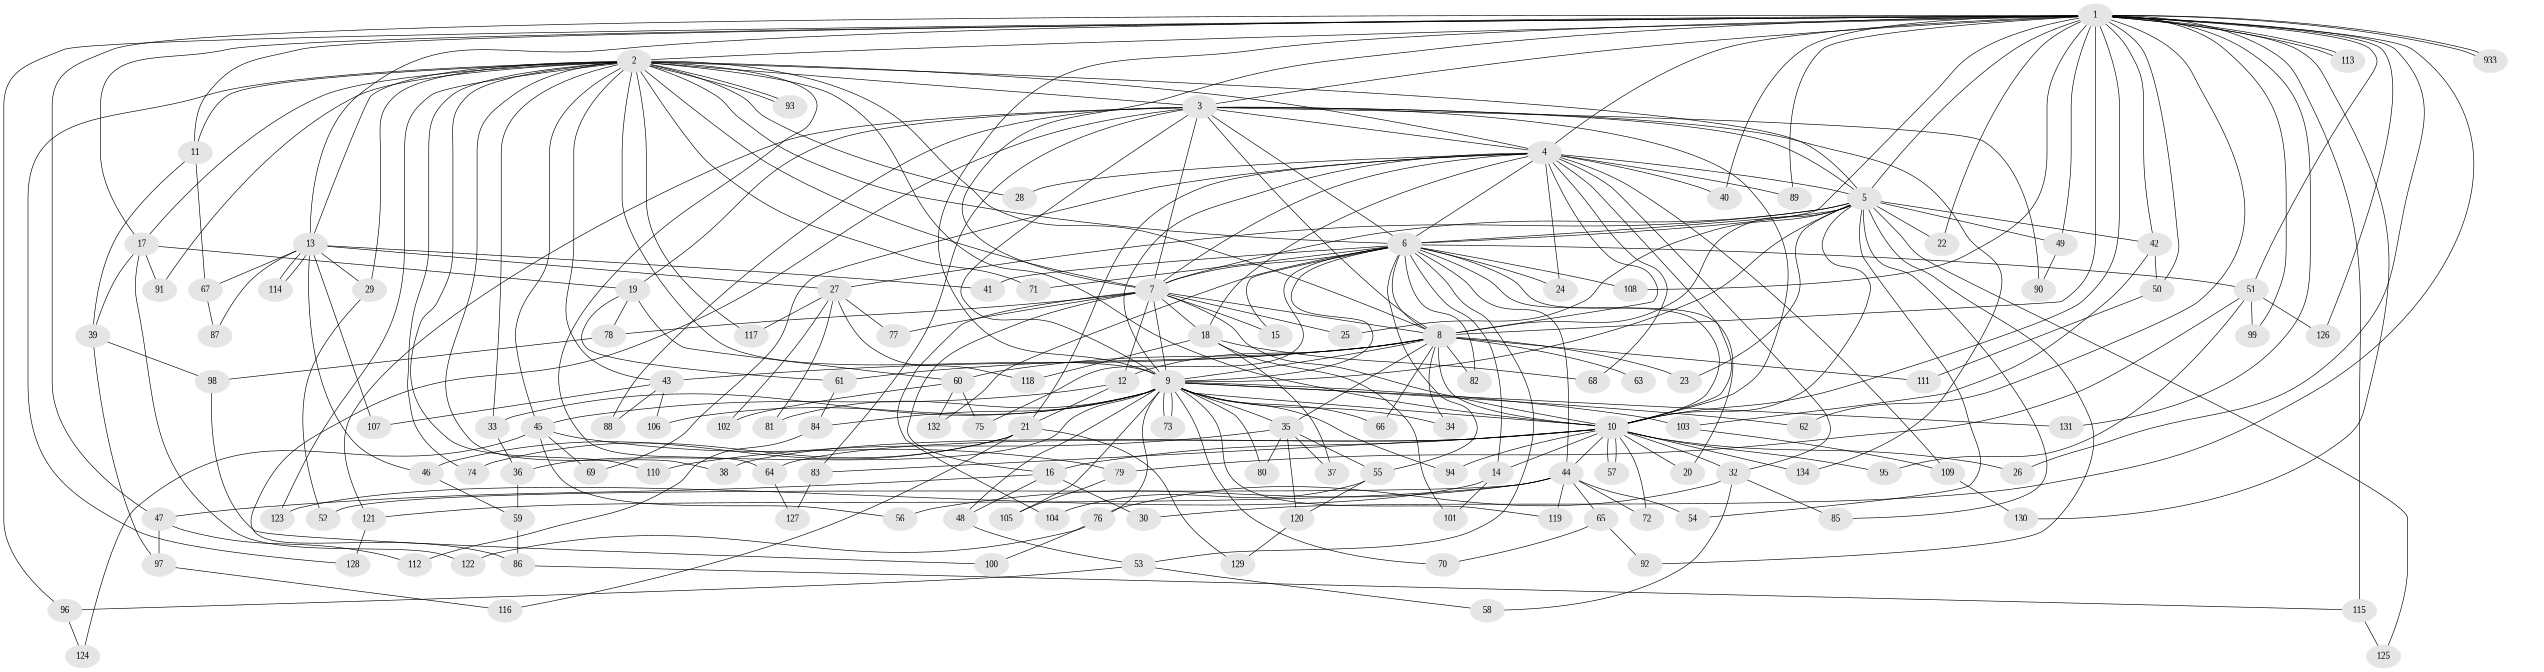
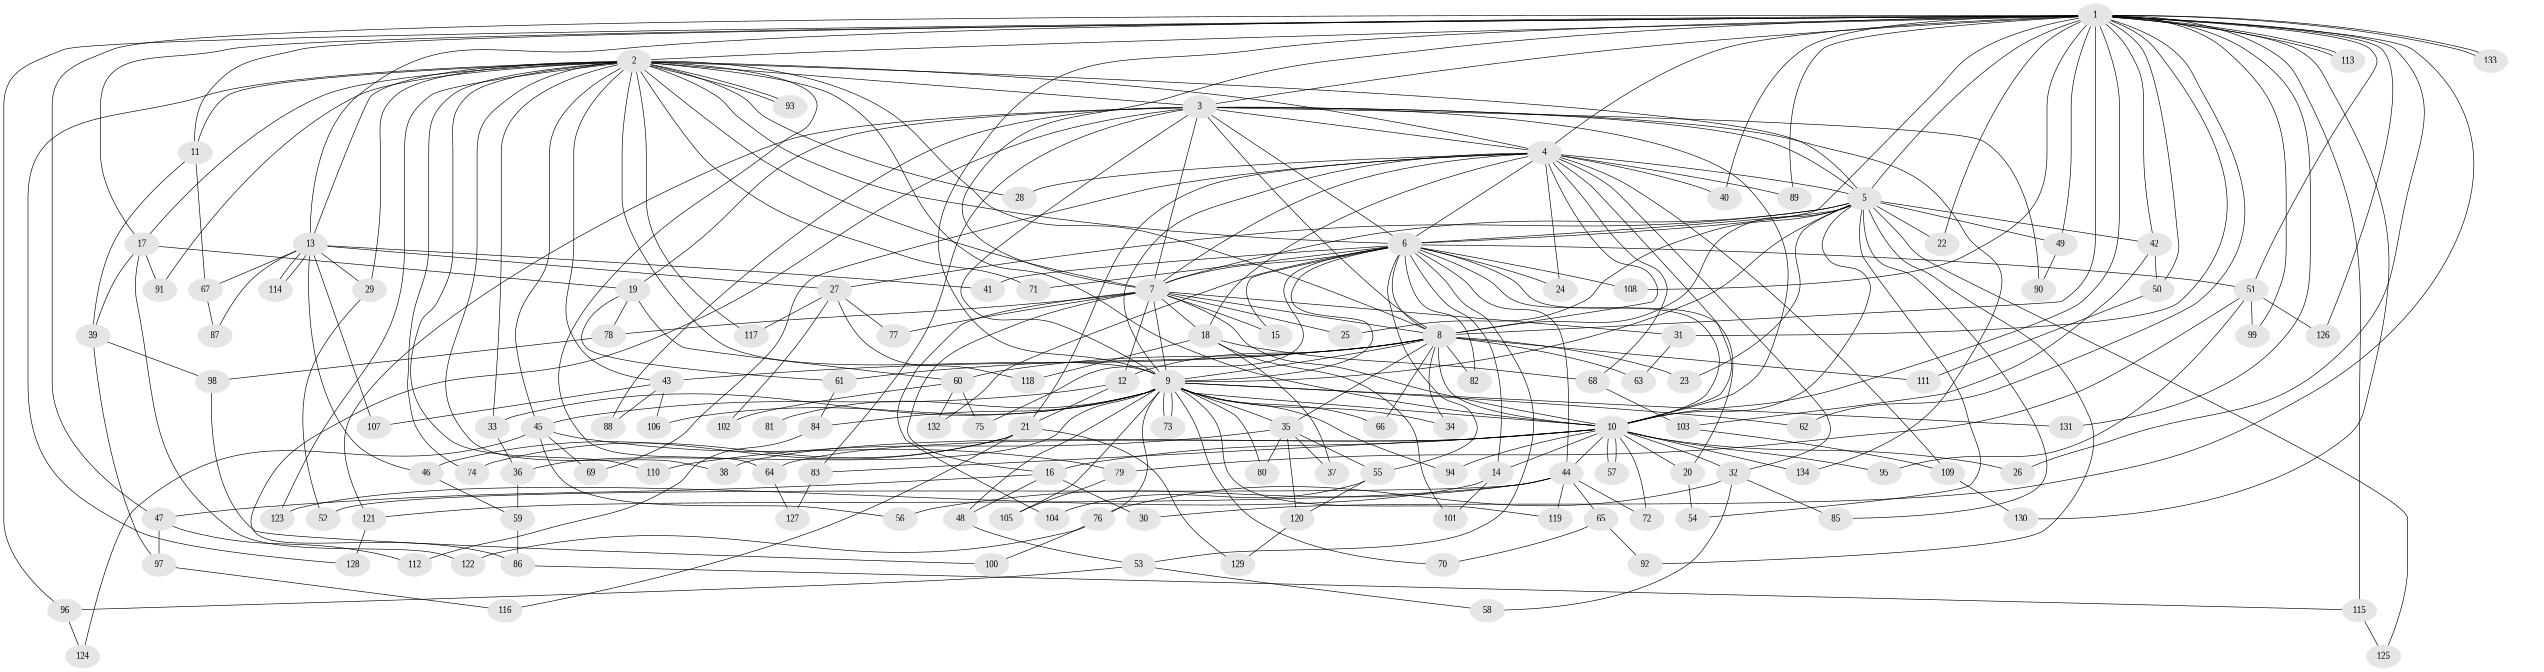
(2490, 61) -> (2490, 61)
none -> (1679, 336)
(815, 357) -> none
(1427, 394) -> (1632, 401)
(1627, 496) -> (1690, 496)
